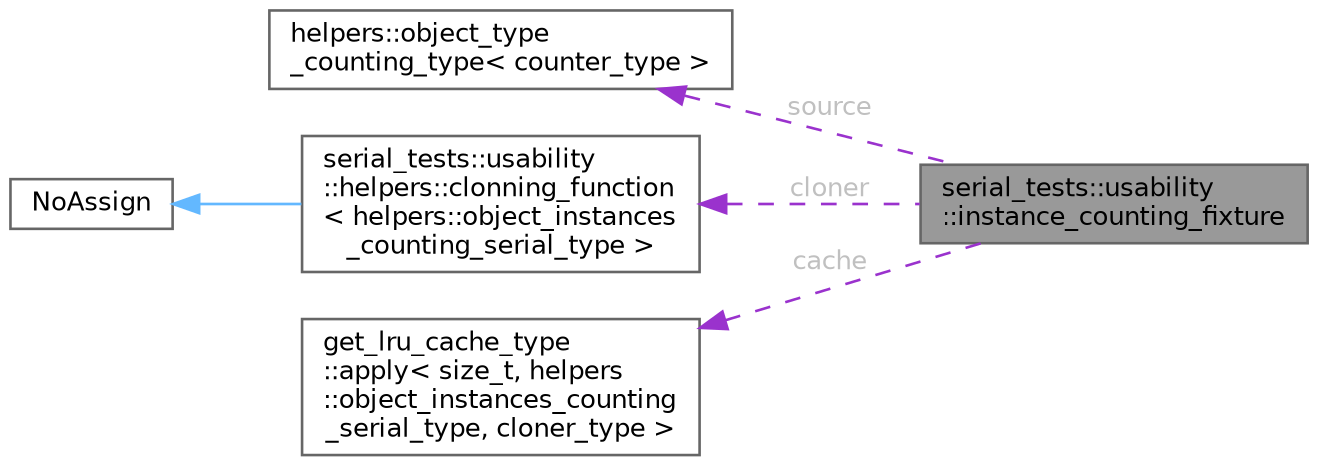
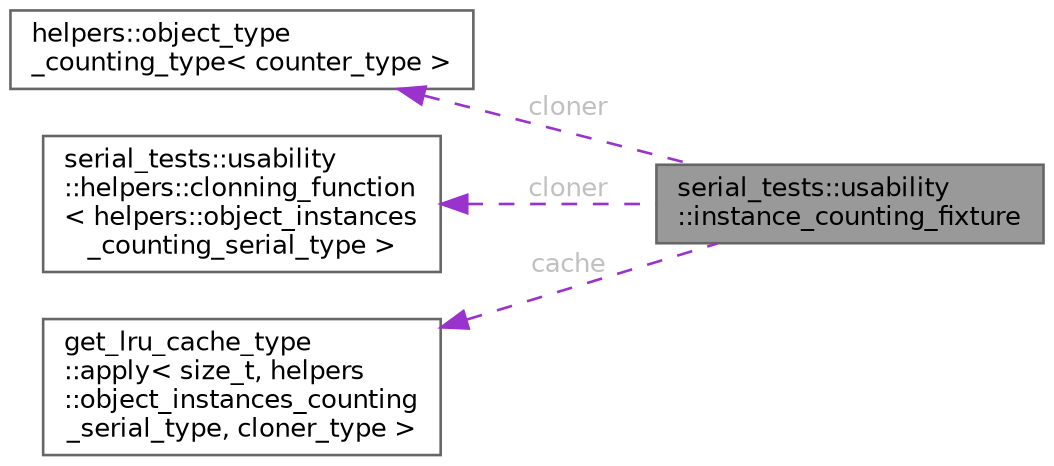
(826, 109) -> (565, 109)
(92, 204) -> none
